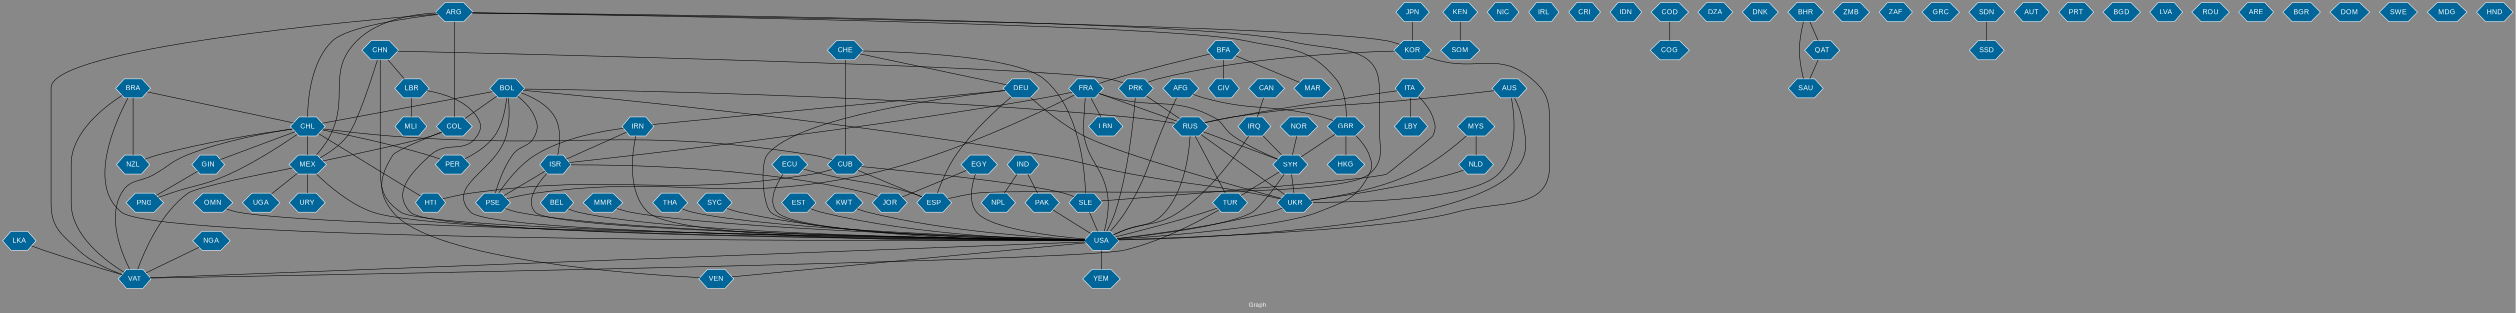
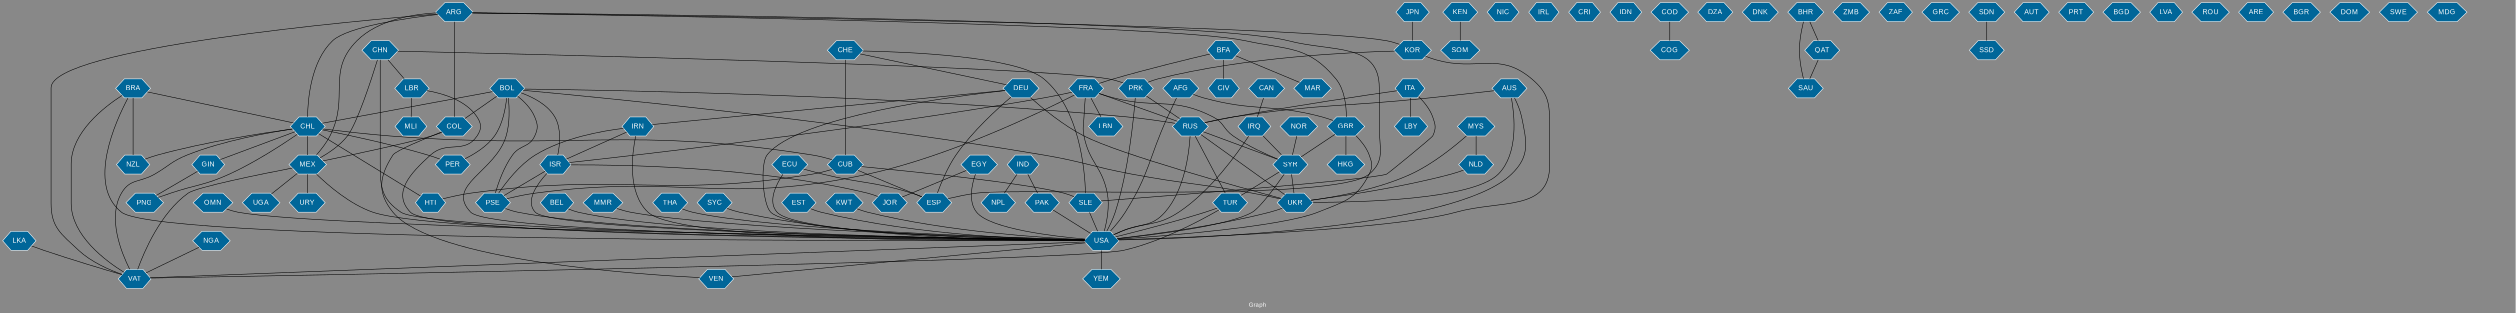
(2495, 12) -> none
